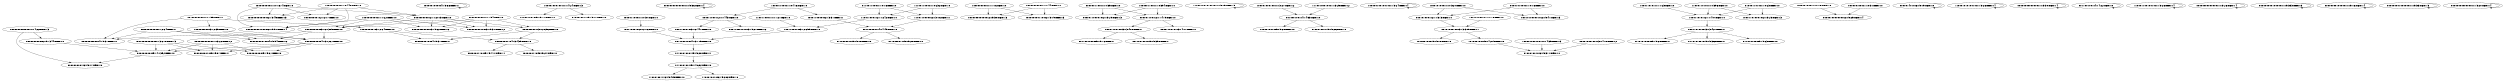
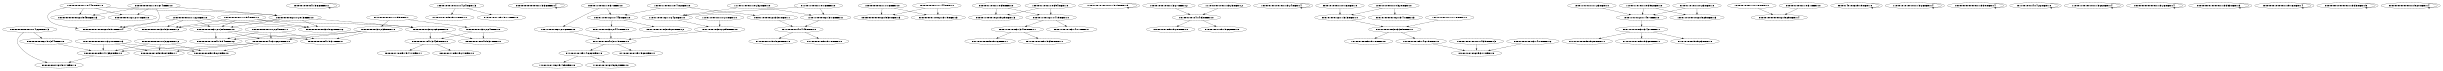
none -> (609, 11)
(1534, 11) -> none
(143, 24) -> (353, 35)
(693, 58) -> (598, 47)
